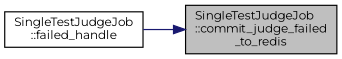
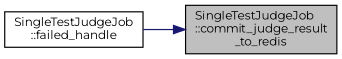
(261, 30) -> (261, 30)
